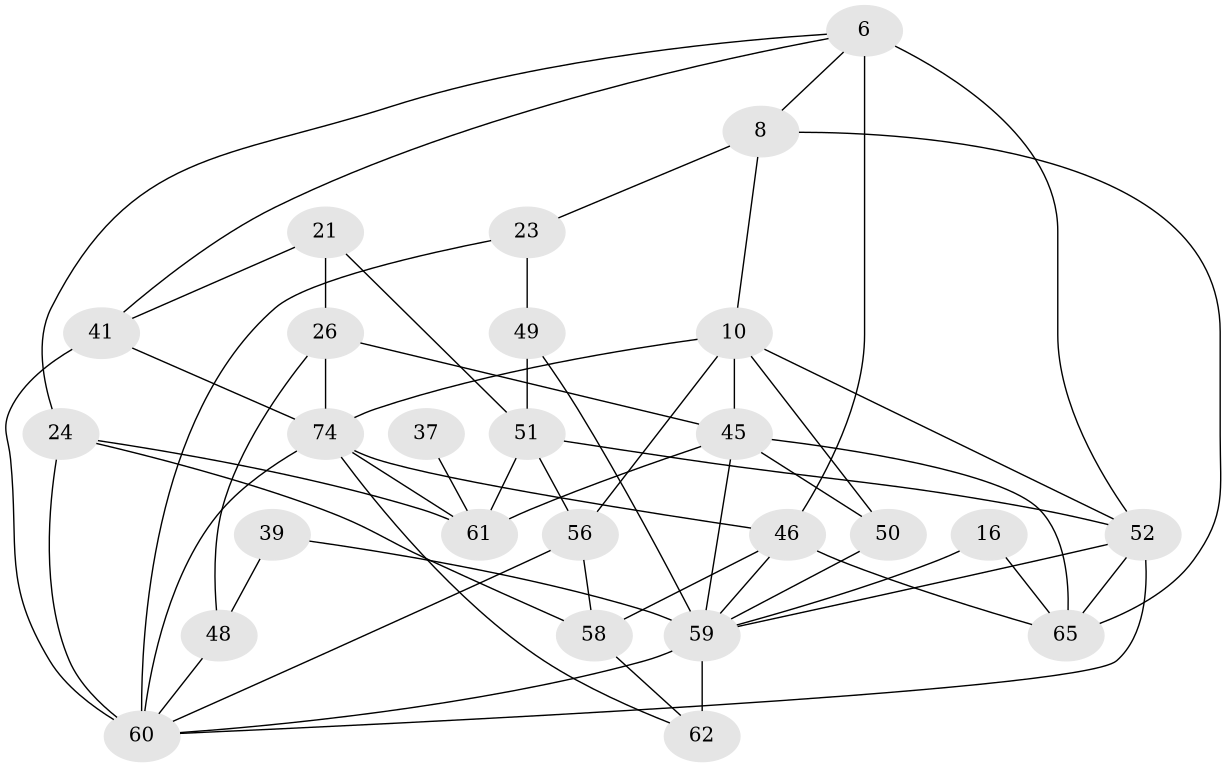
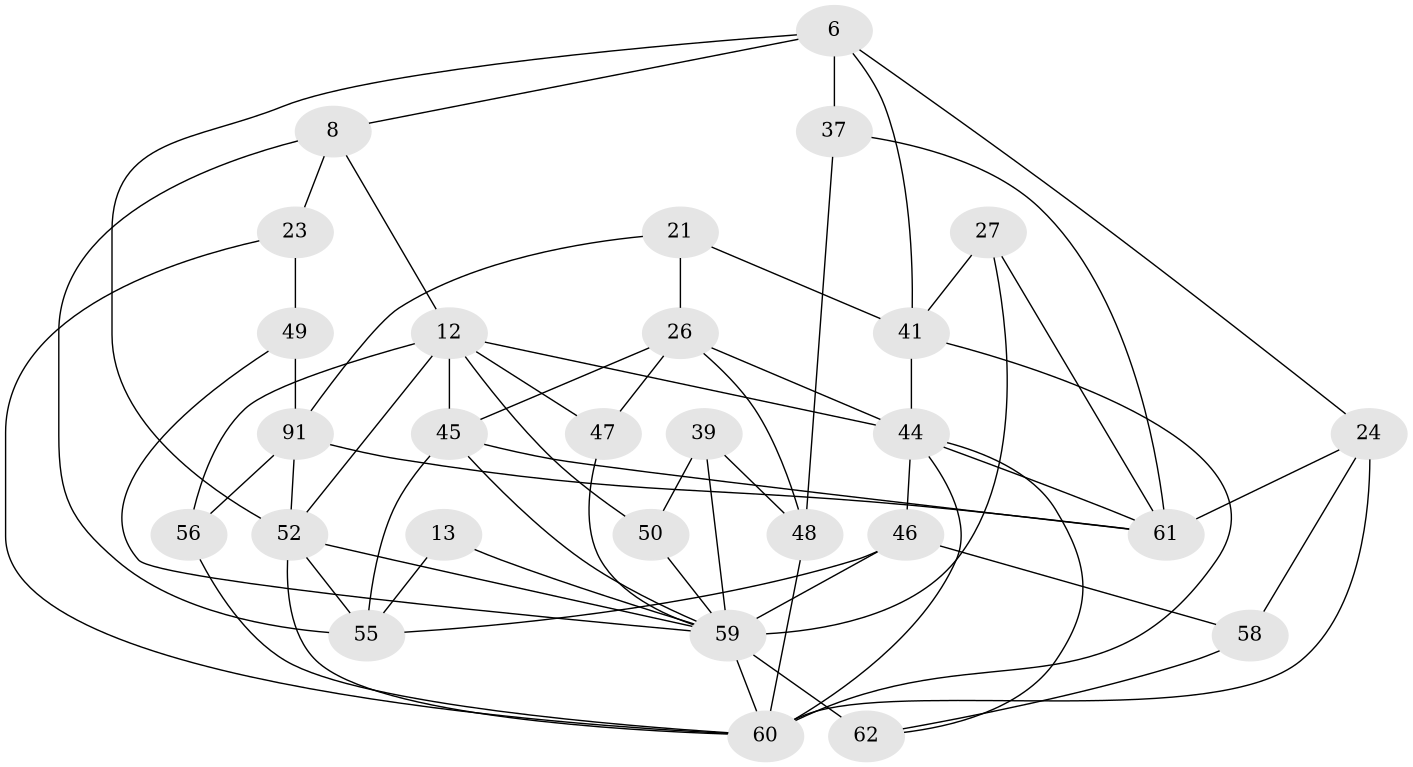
none -> (988, 232)
(865, 290) -> (834, 81)
(734, 333) -> (449, 333)
none -> (820, 333)
(326, 434) -> (911, 434)
(527, 434) -> (295, 434)
none -> (603, 434)
(824, 493) -> (670, 498)
(989, 535) -> (444, 535)
(587, 585) -> none
(1066, 636) -> (367, 636)
